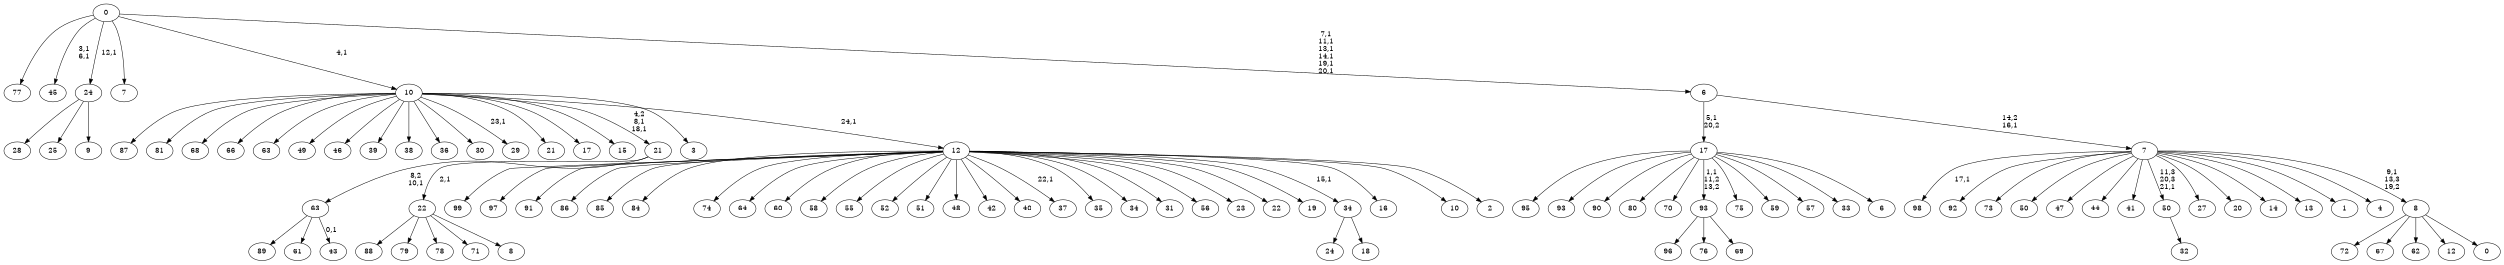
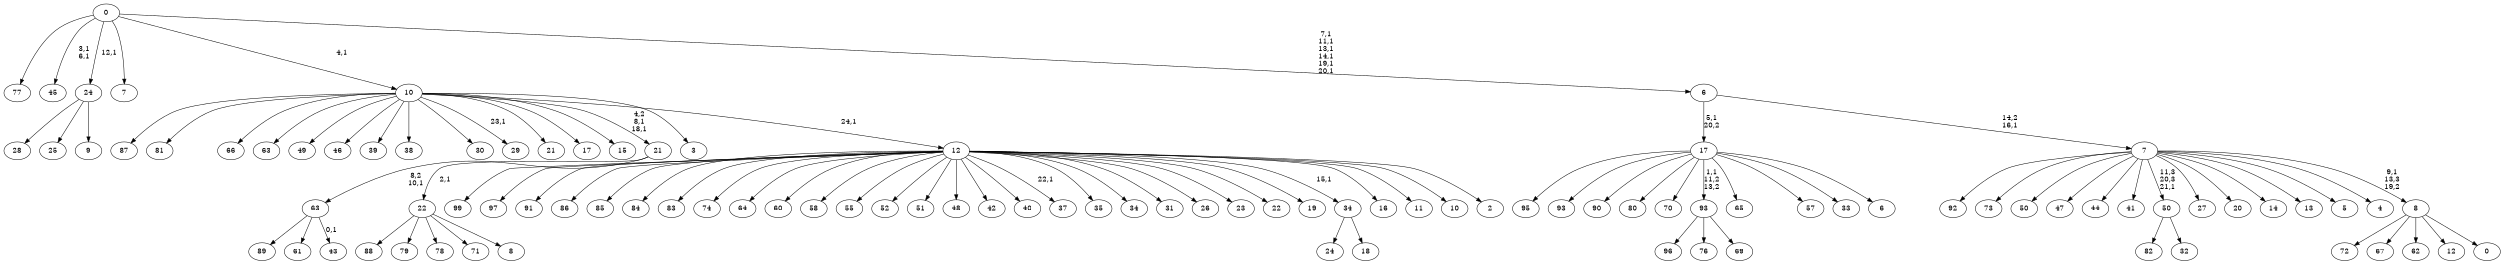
(195, 151) -> none
(445, 151) -> none
none -> (671, 209)
(1205, 209) -> (1205, 209)
none -> (1419, 209)
(1739, 209) -> (1739, 209)
(1775, 209) -> none
(1917, 209) -> none
(2345, 209) -> (2345, 209)
none -> (2149, 252)
